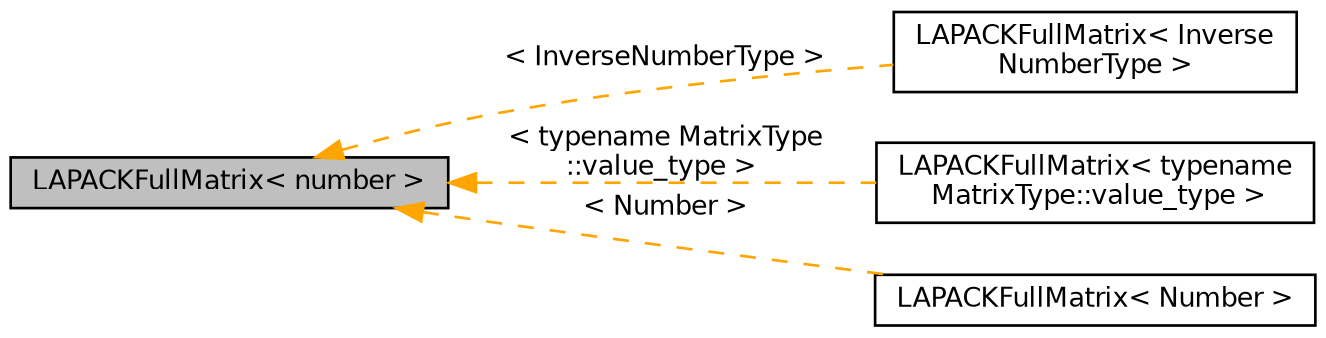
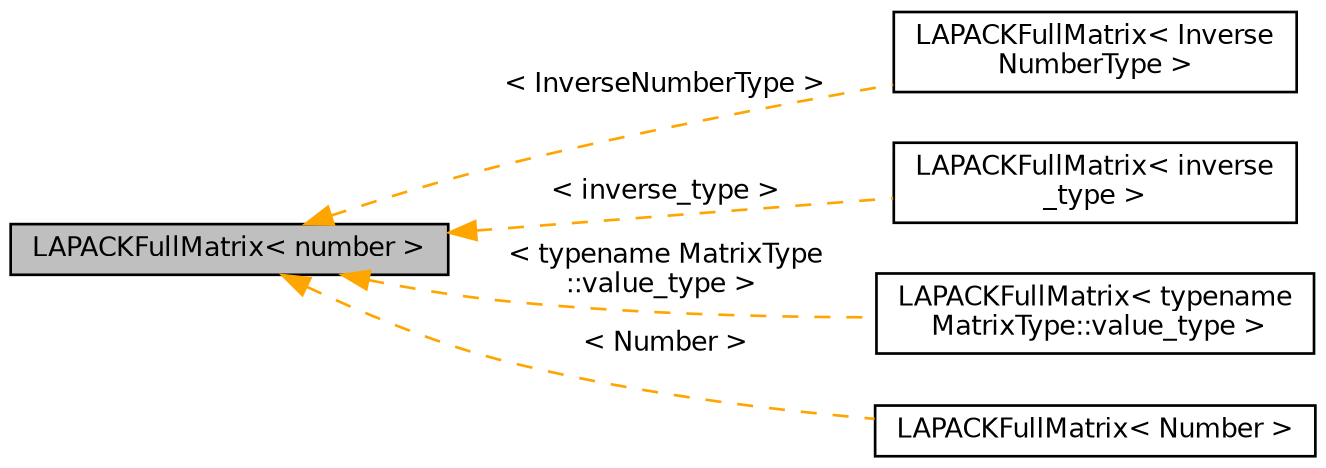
none -> (1095, 183)
